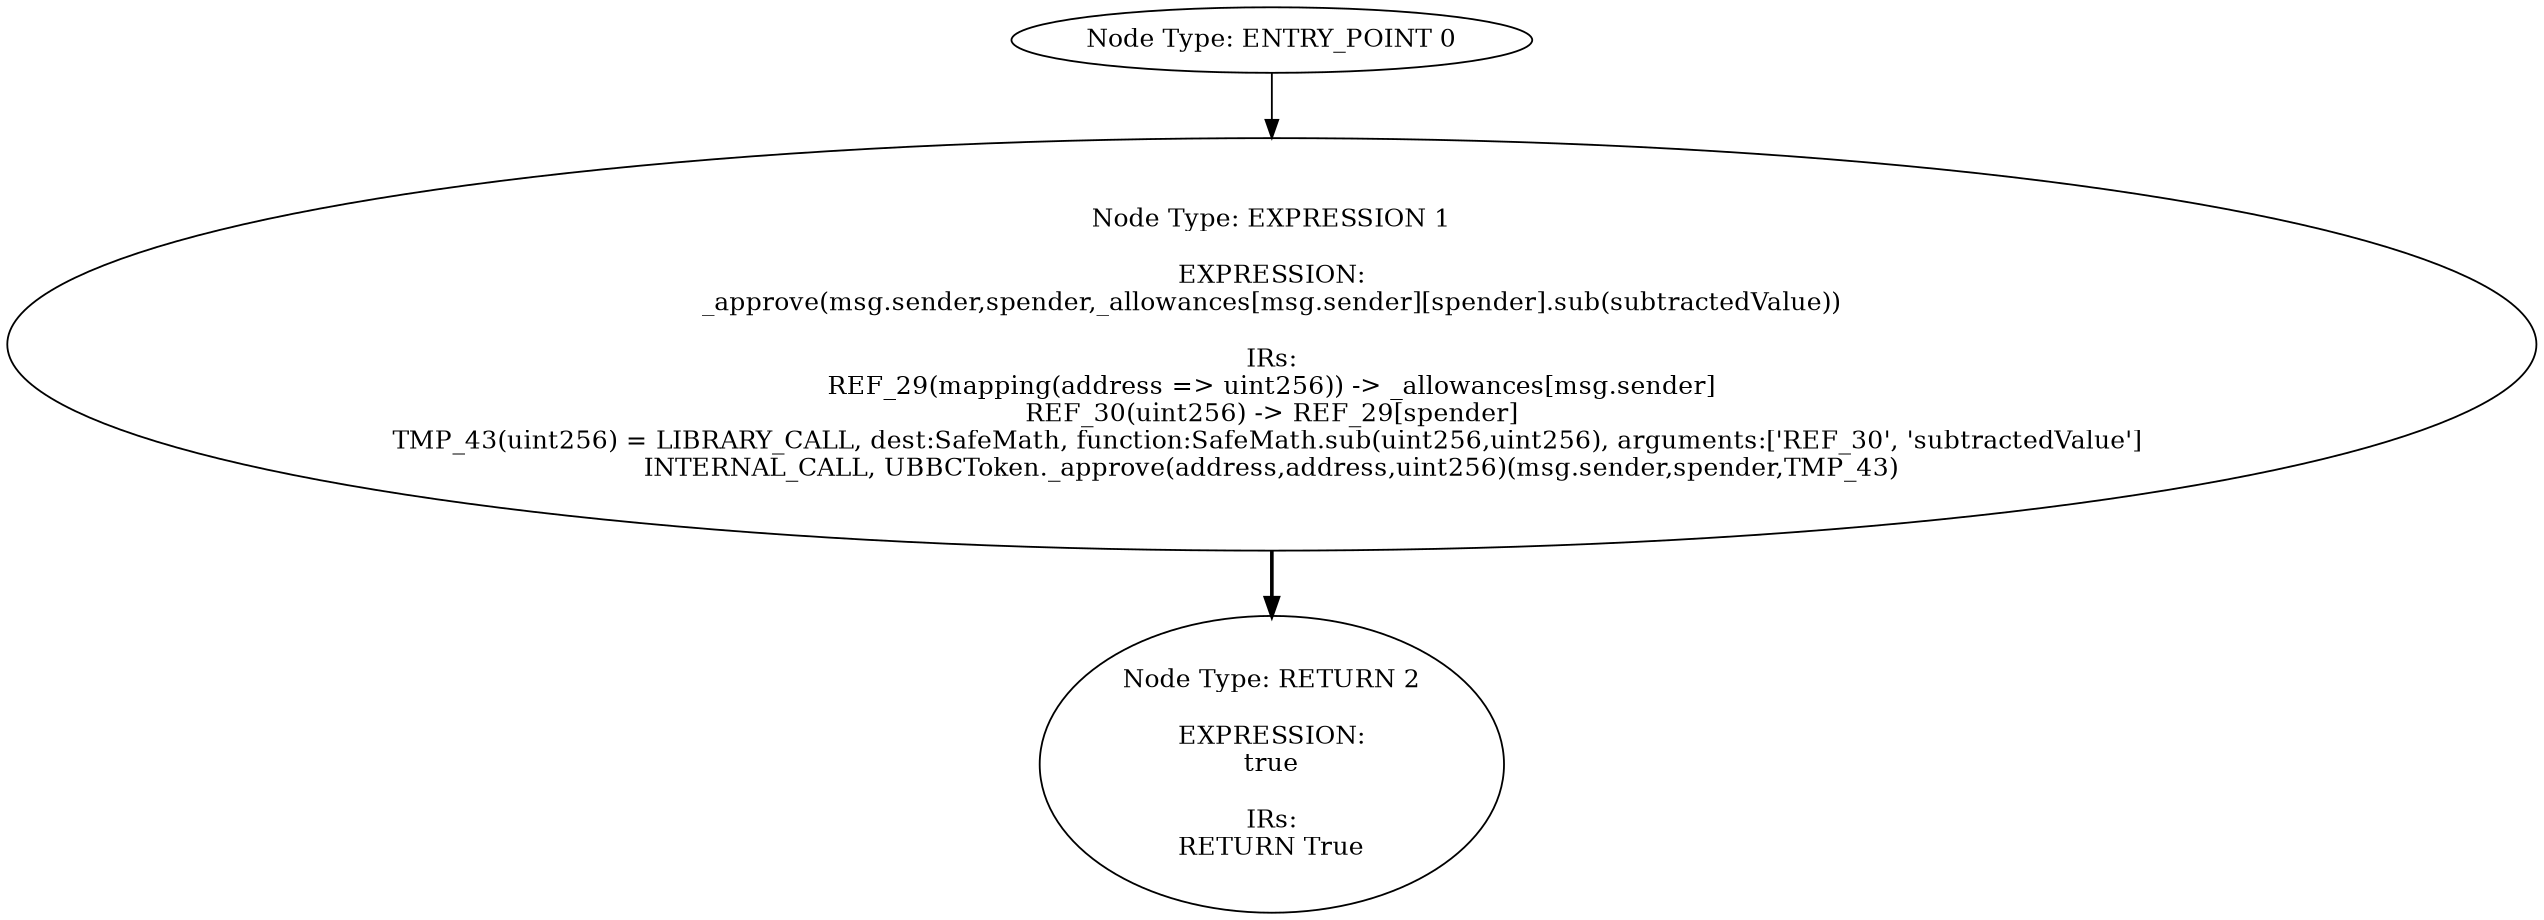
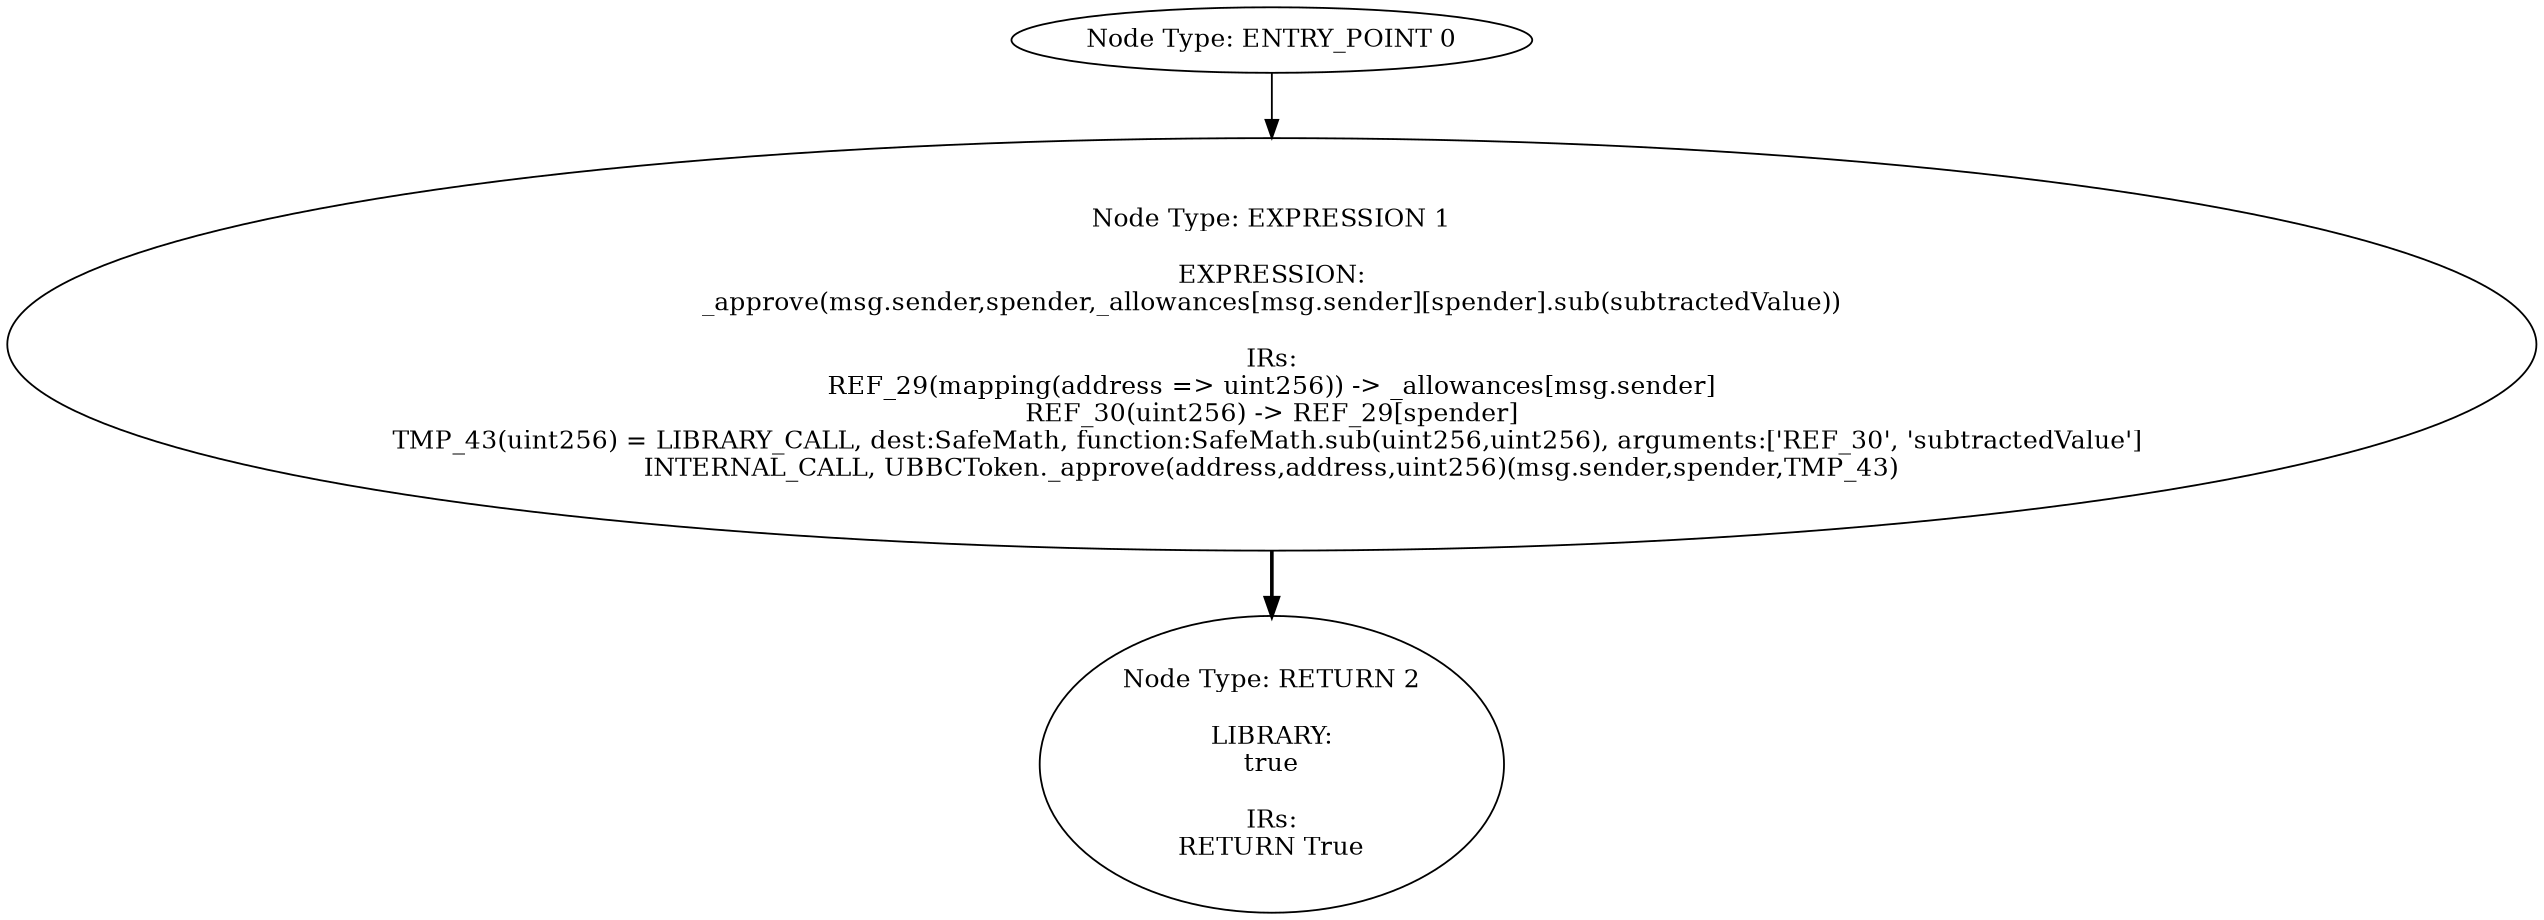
(1272, 764) -> (1272, 764)
